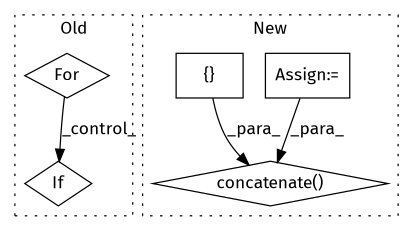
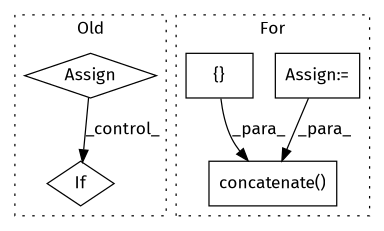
(270, 29) -> (273, 29)
(67, 76) -> (91, 76)
(270, 184) -> (273, 184)
